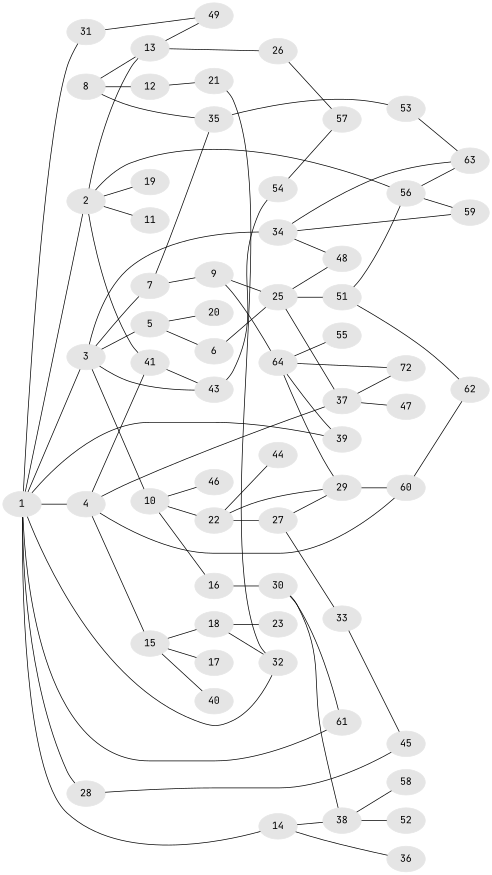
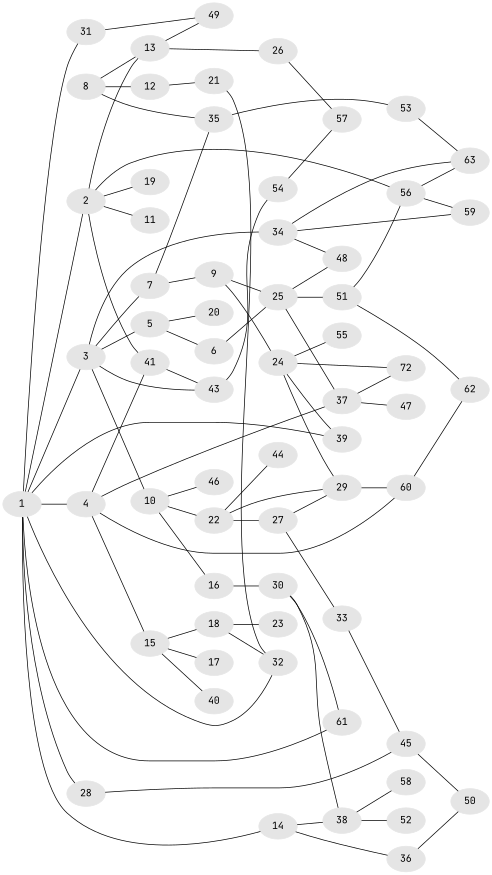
(278, 363) -> (278, 363)
none -> (470, 801)
